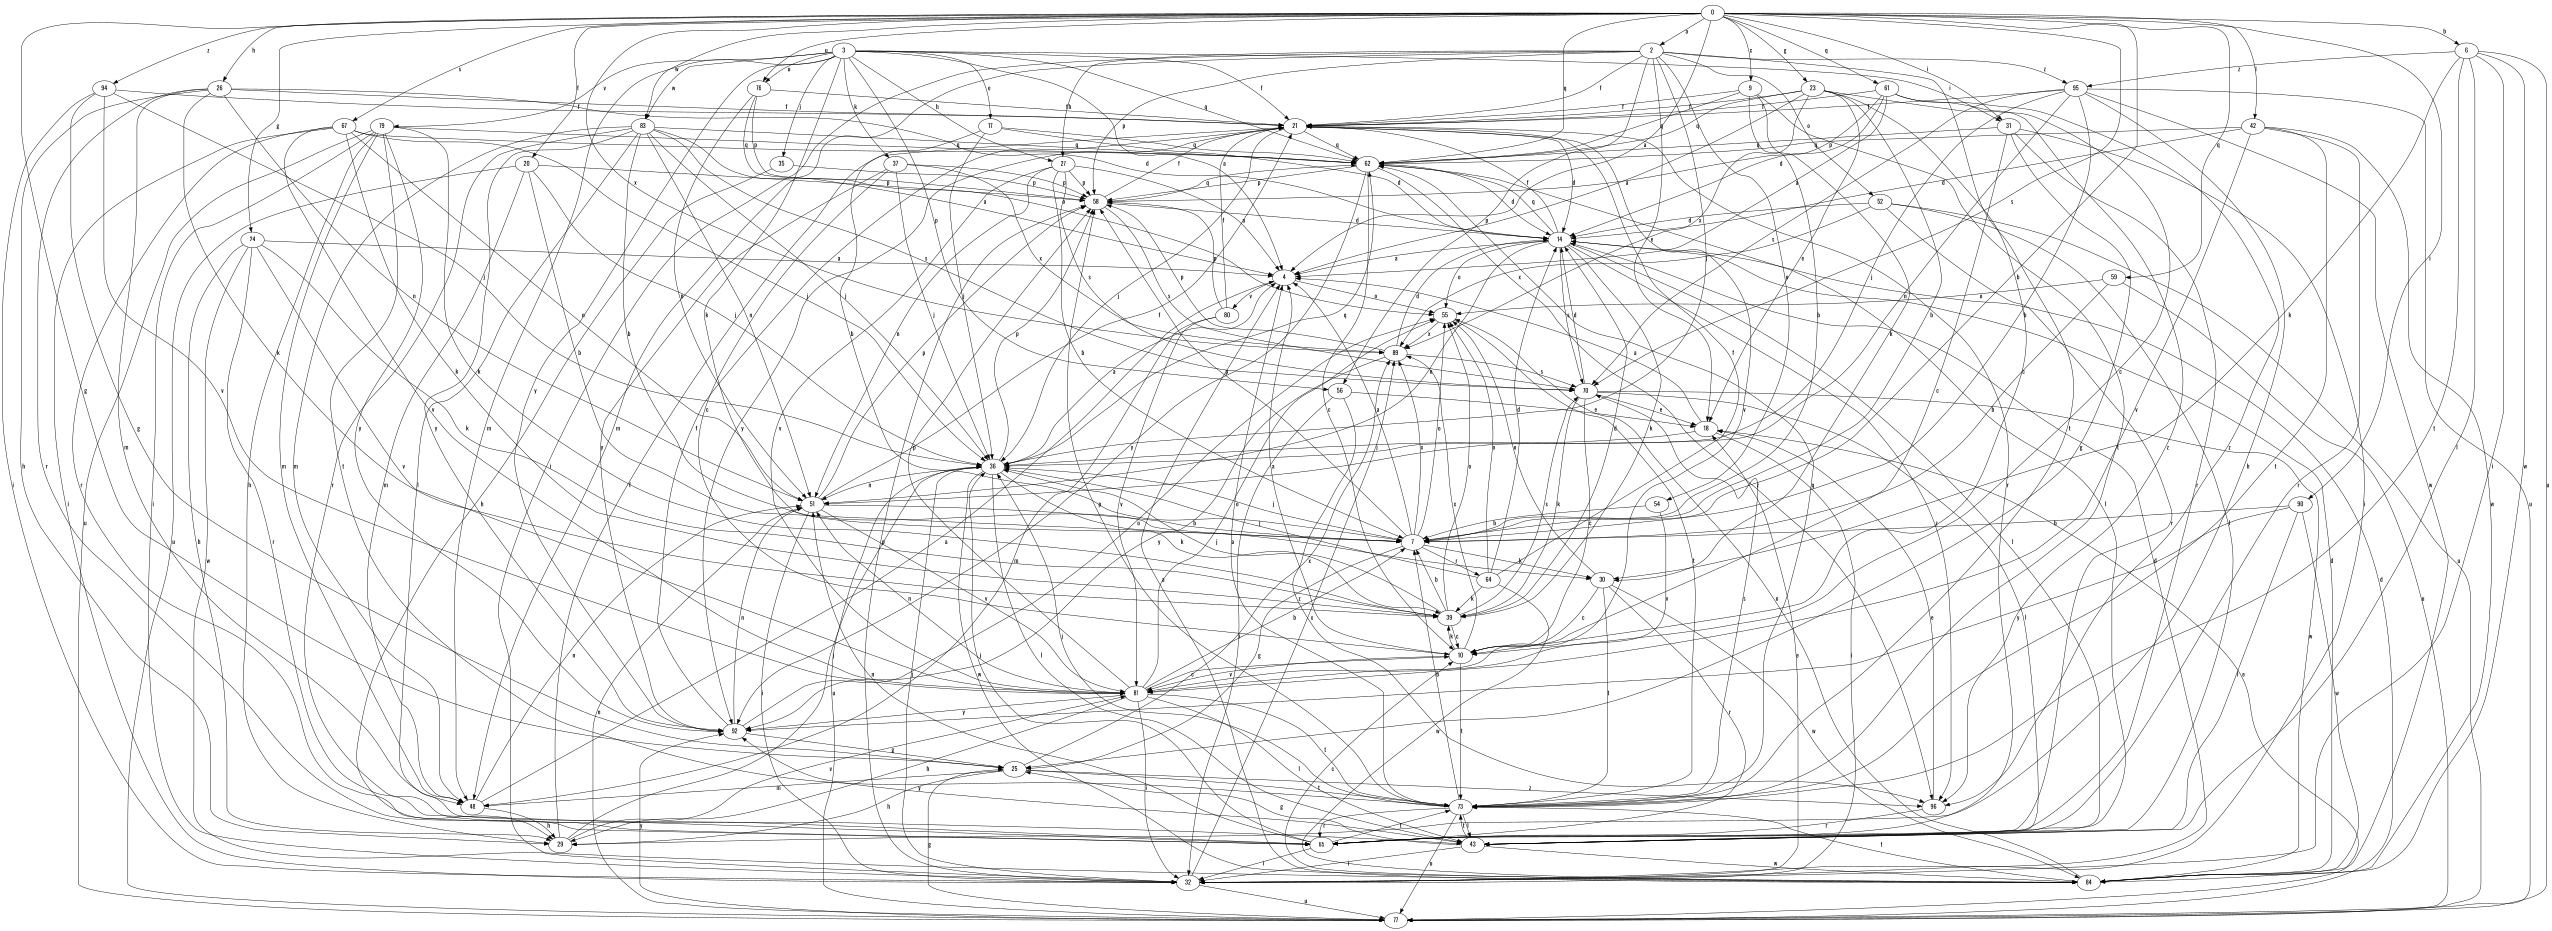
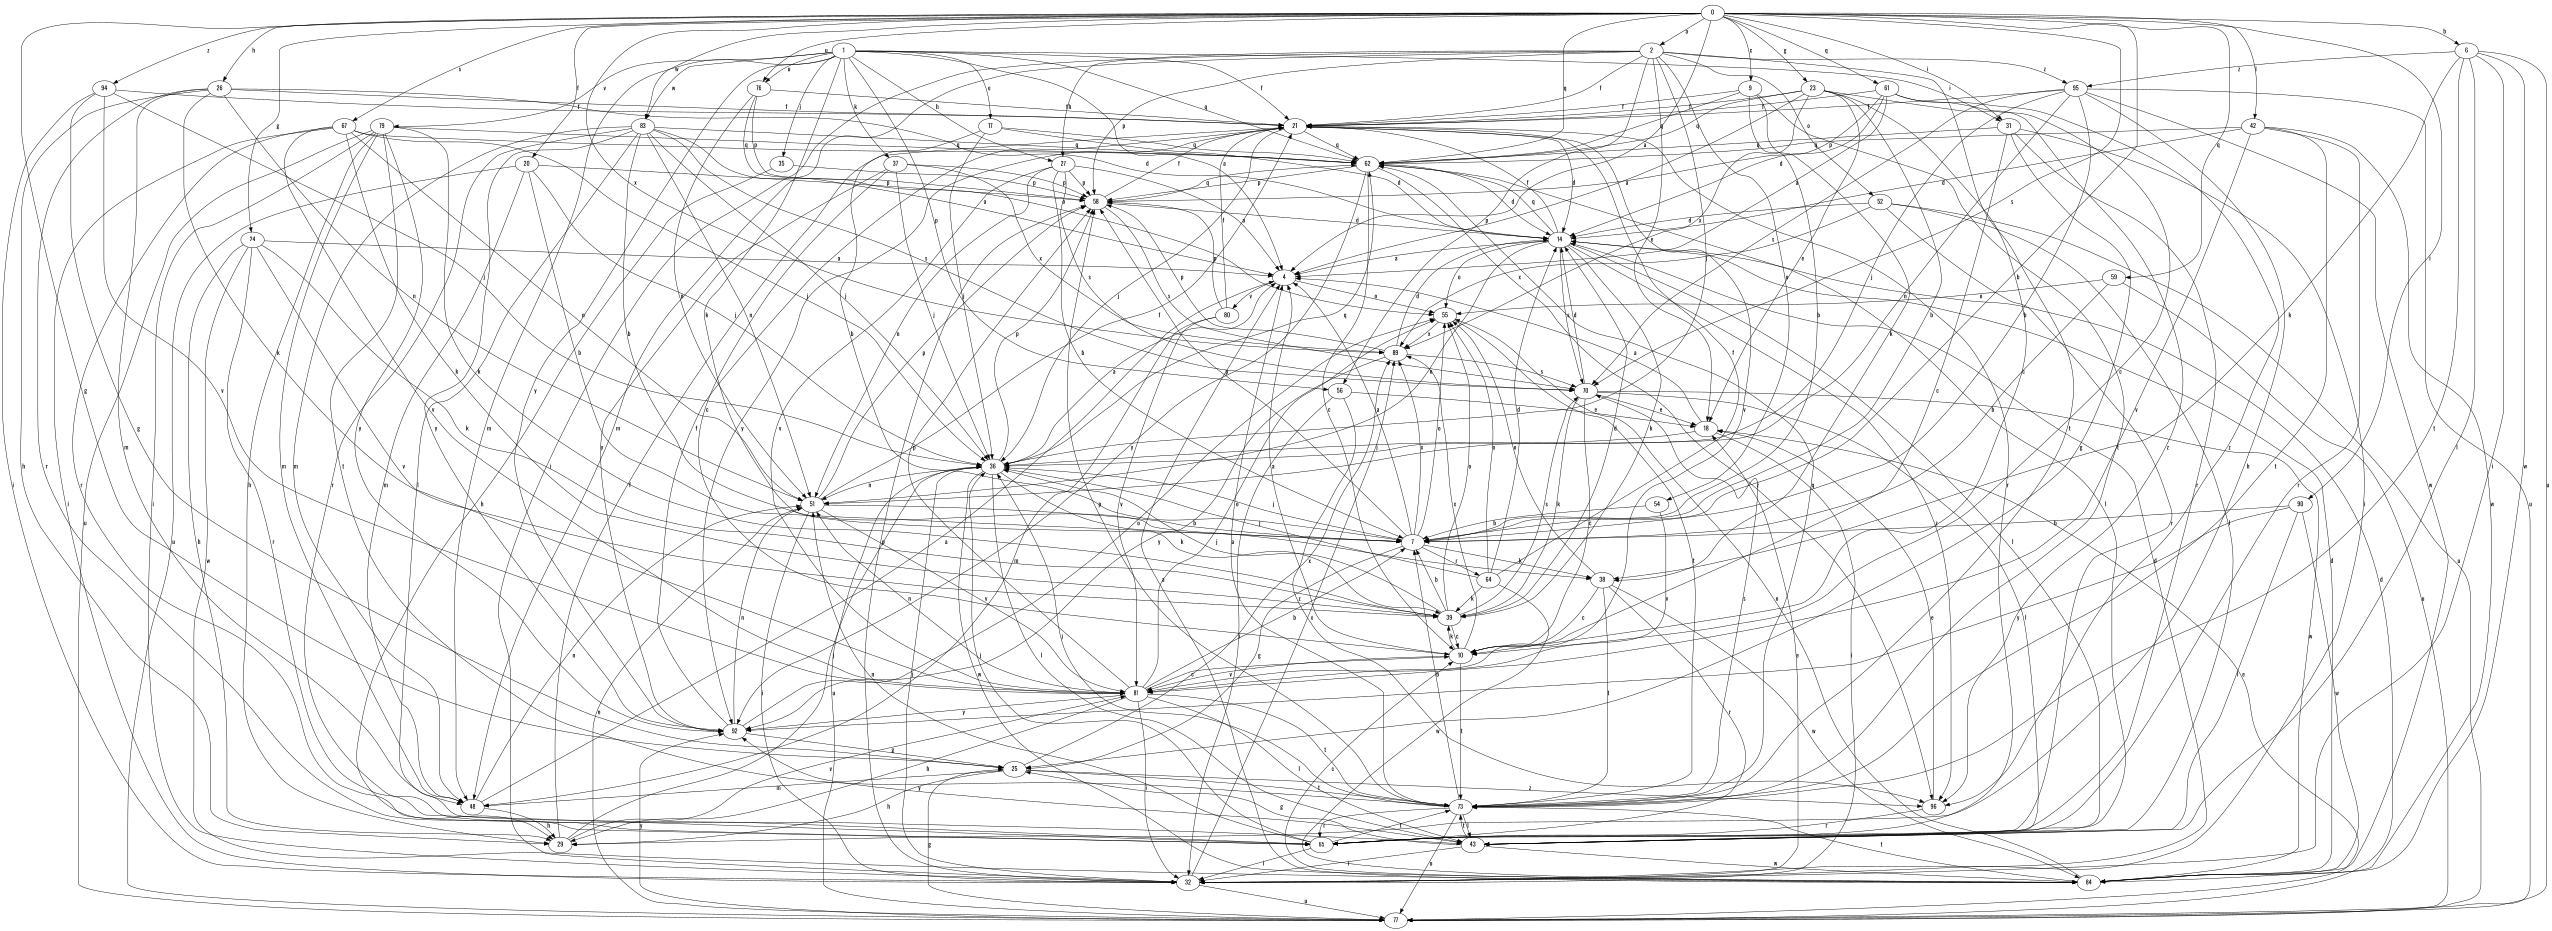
(844, 51) -> (844, 51)
(1602, 580) -> (1602, 580)
